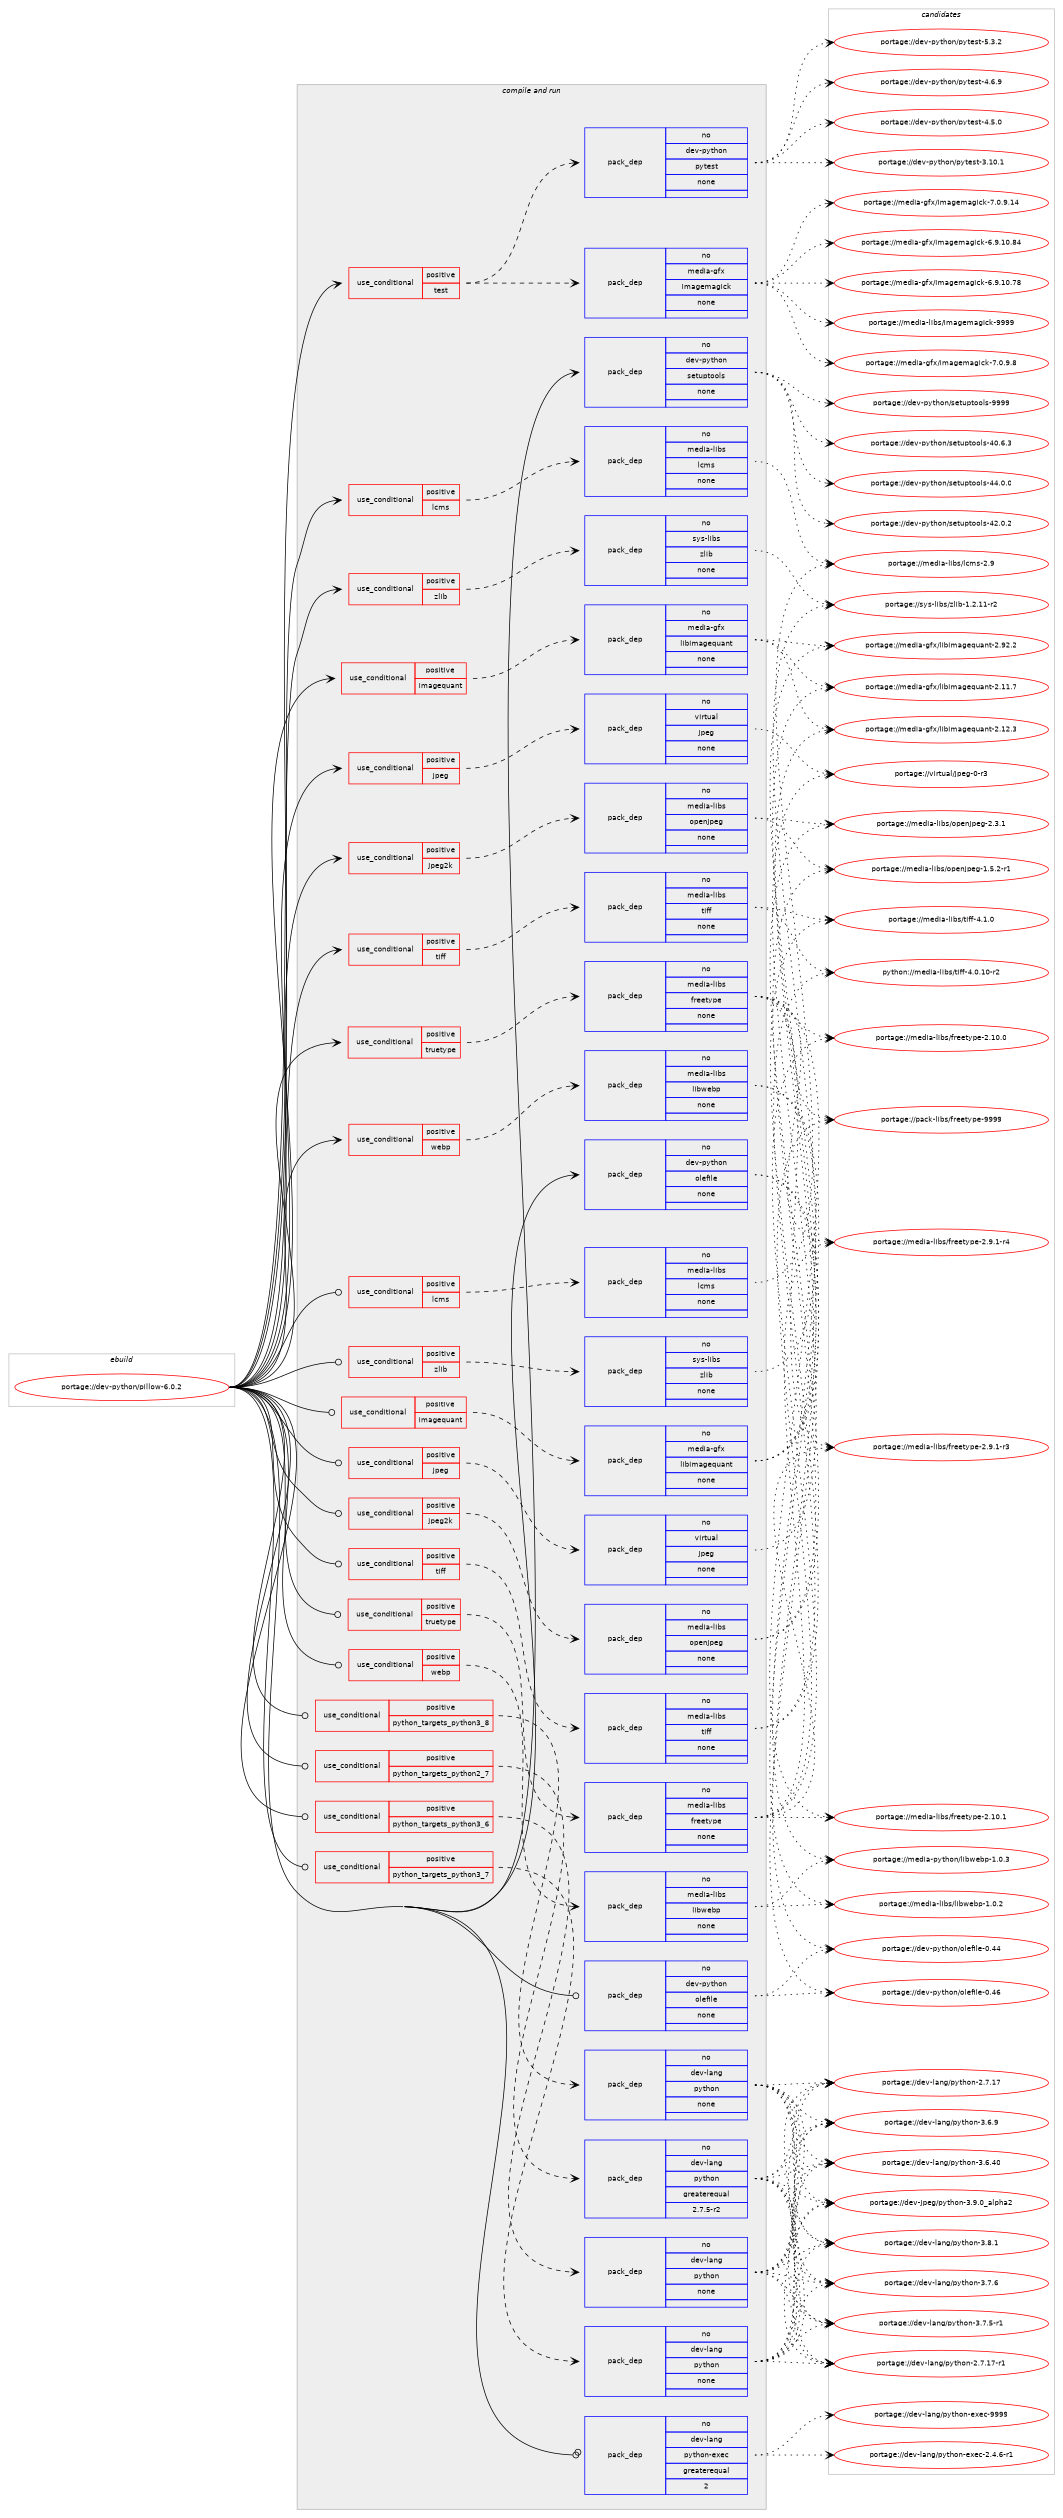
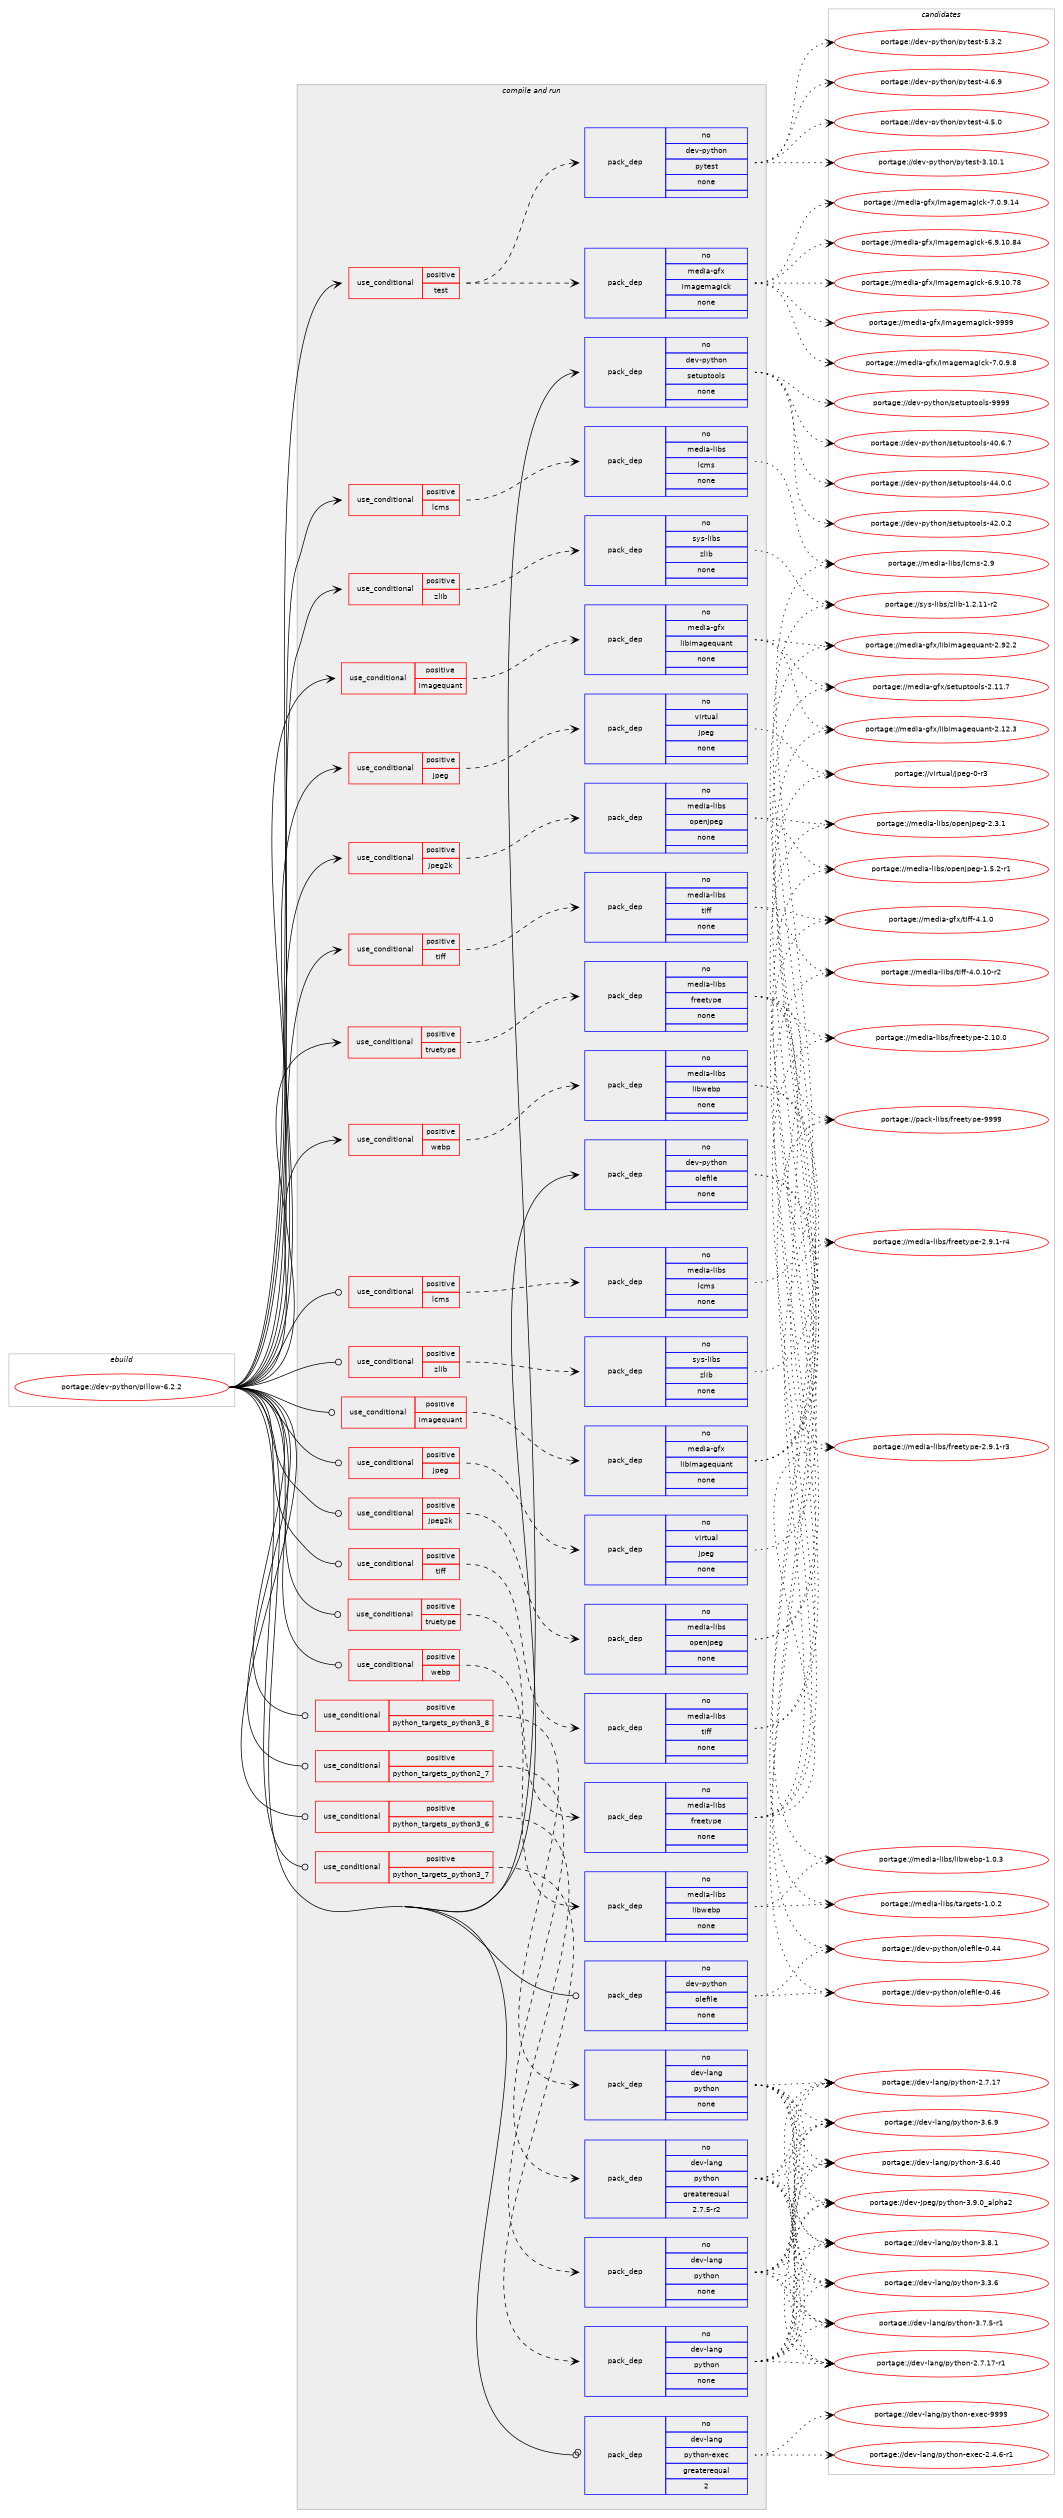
(941, 323) -> (941, 323)
(941, 444) -> (941, 444)
(941, 687) -> (941, 687)
(941, 920) -> (941, 920)
(941, 973) -> (941, 973)
(122, 1387) -> (122, 1387)
(941, 1818) -> none
(941, 1860) -> (941, 1860)
(941, 1904) -> (941, 1904)
(941, 2283) -> (941, 2283)
